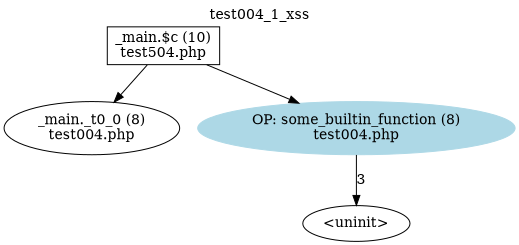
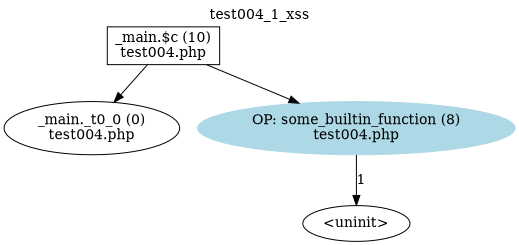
(163, 46) -> (163, 46)
(92, 128) -> (92, 128)
(361, 180) -> (361, 180)
